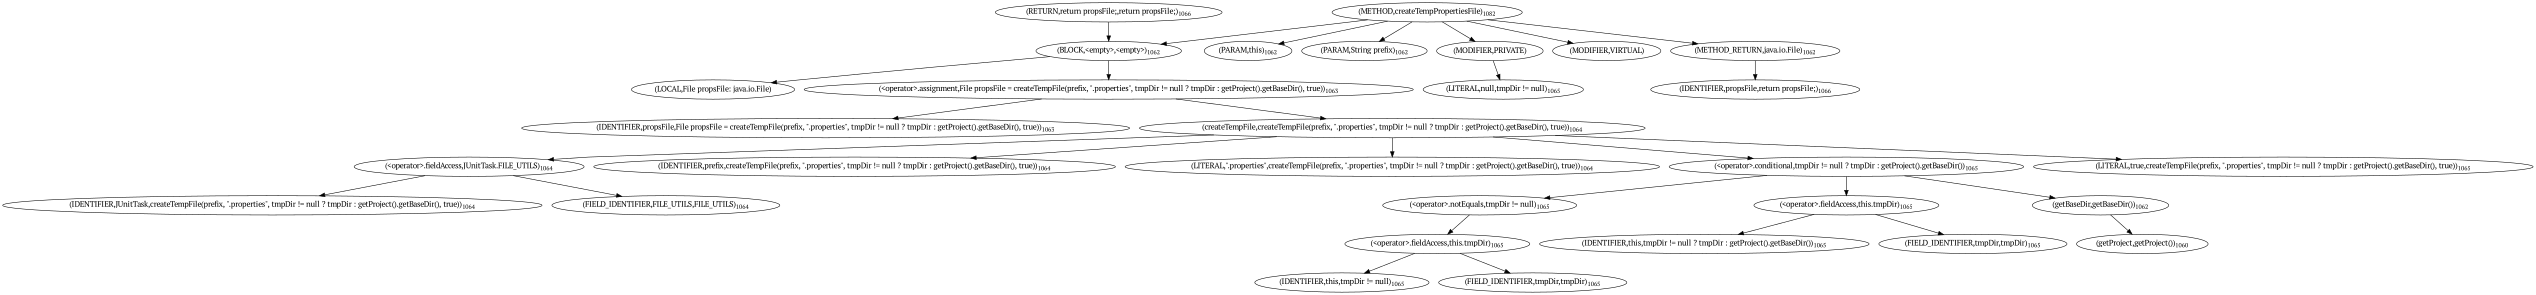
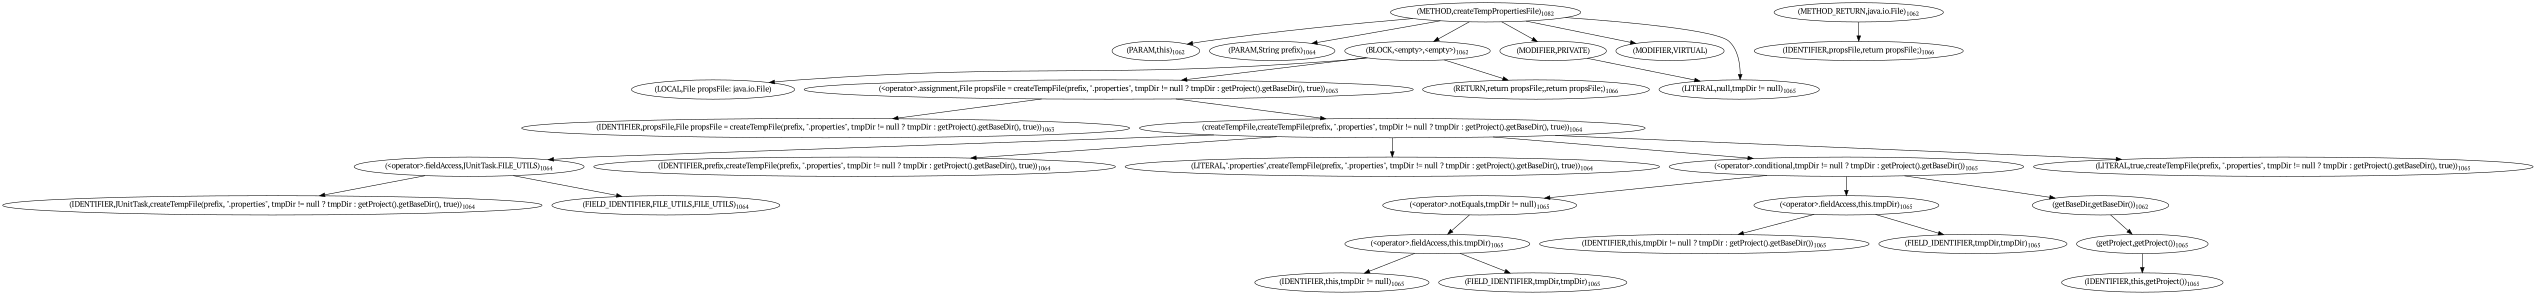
(1109, 29) -> (1474, 69)
(1590, 31) -> (1666, 27)
(1402, 50) -> (1309, 50)
(2182, 243) -> (2182, 243)
none -> (2142, 283)
